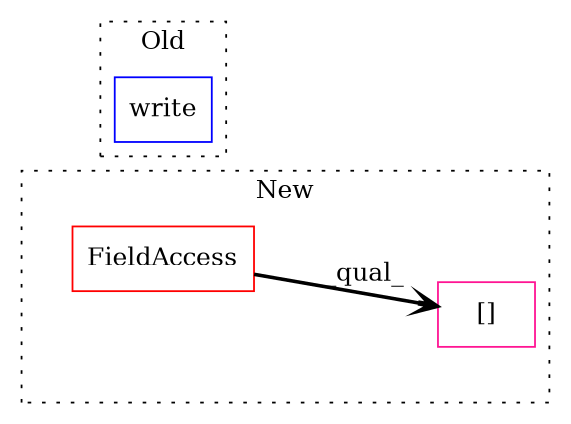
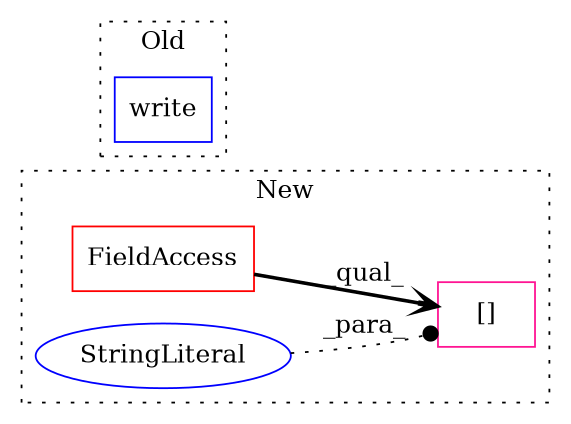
none -> (163, 356)
